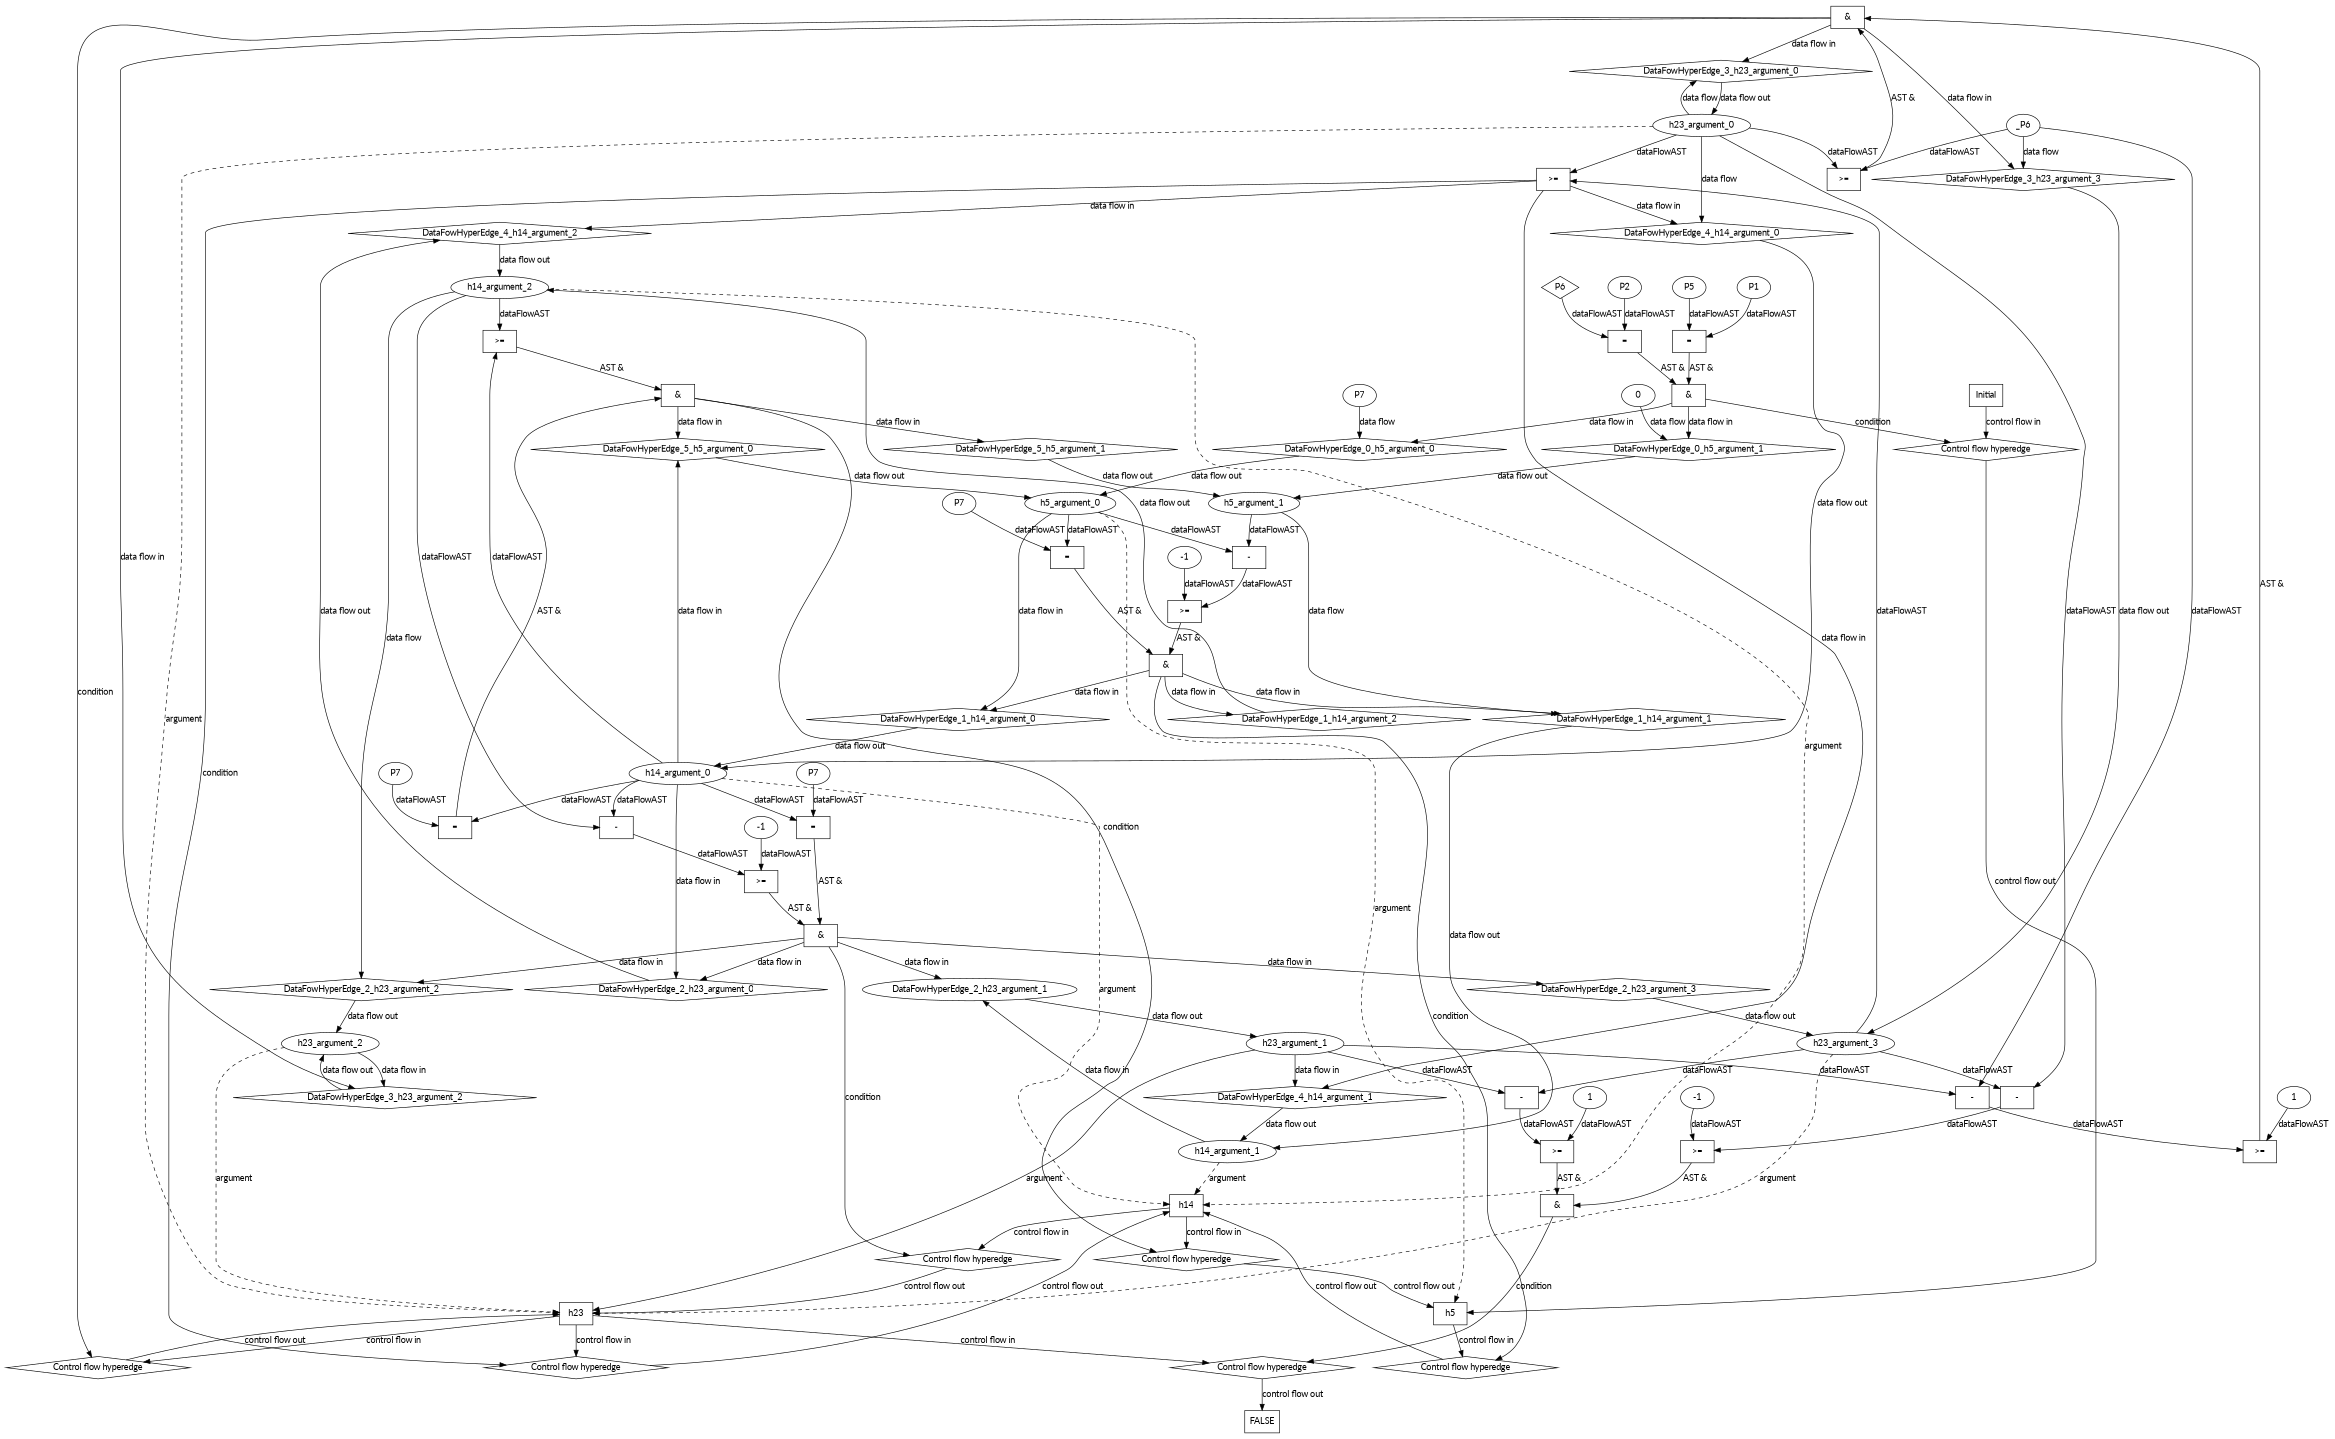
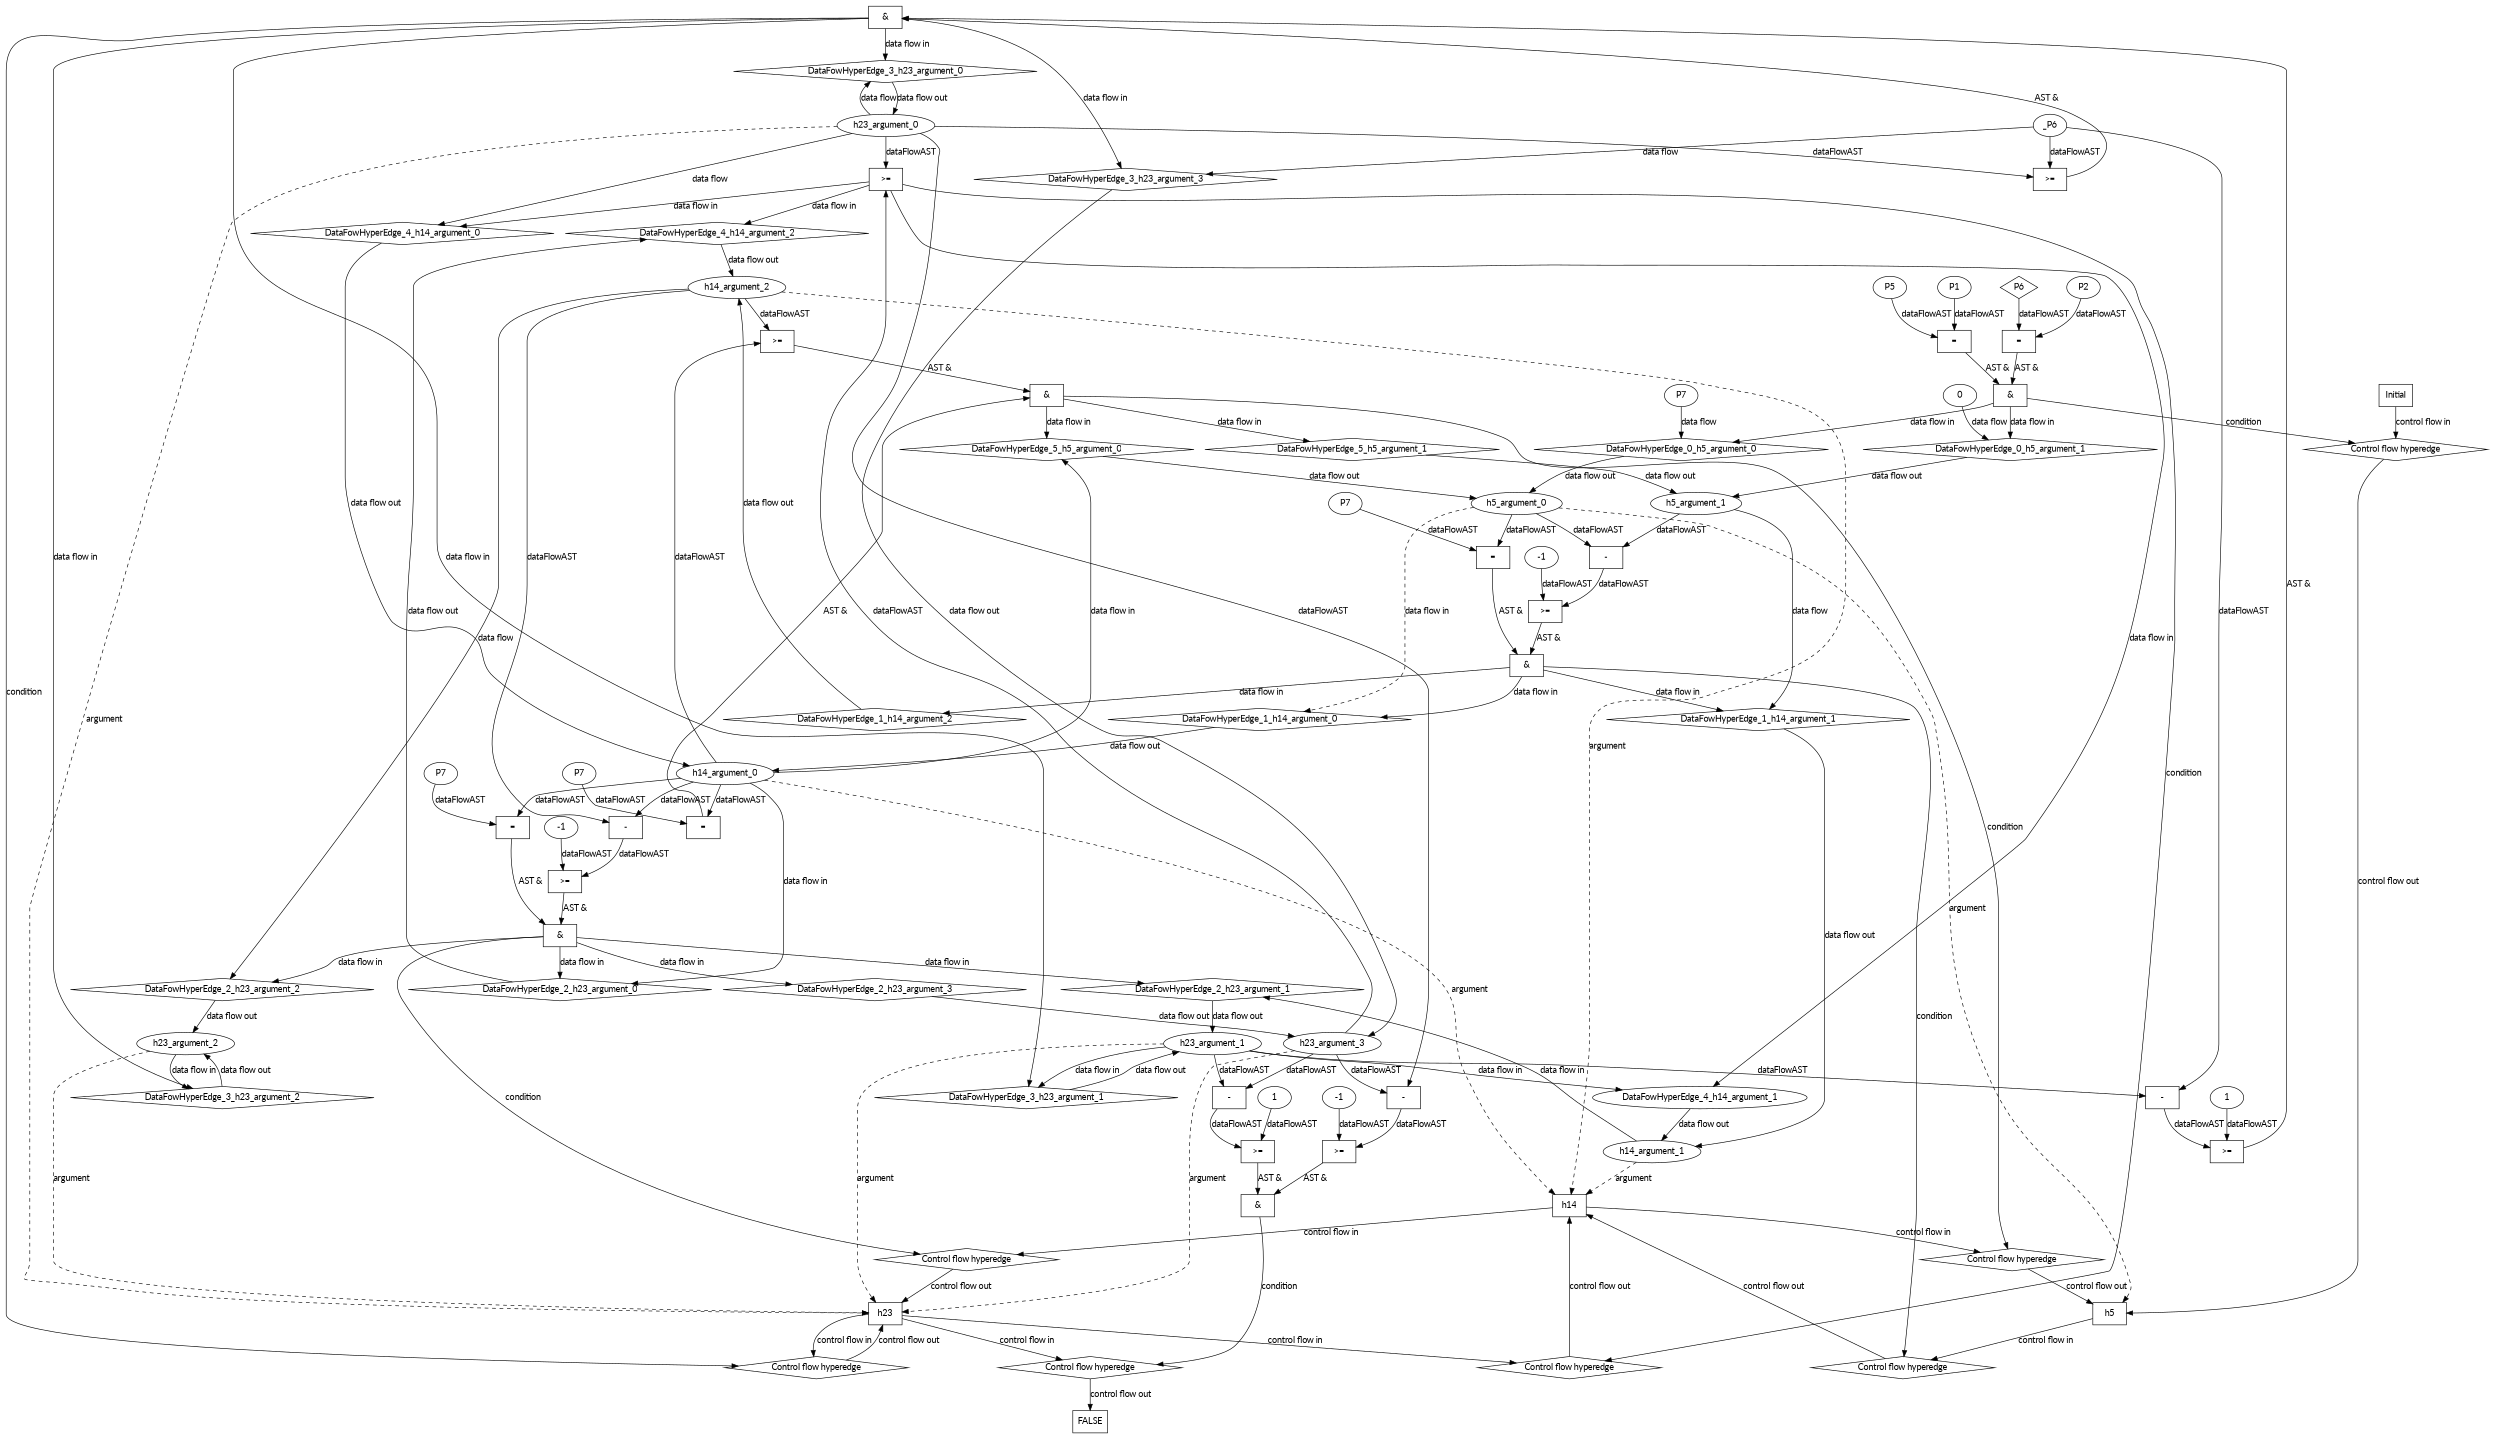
(1019, 611) -> (1405, 620)
(970, 990) -> (1212, 990)
none -> (1026, 1098)
(1295, 1098) -> (1700, 1098)
(943, 1212) -> (906, 1069)
